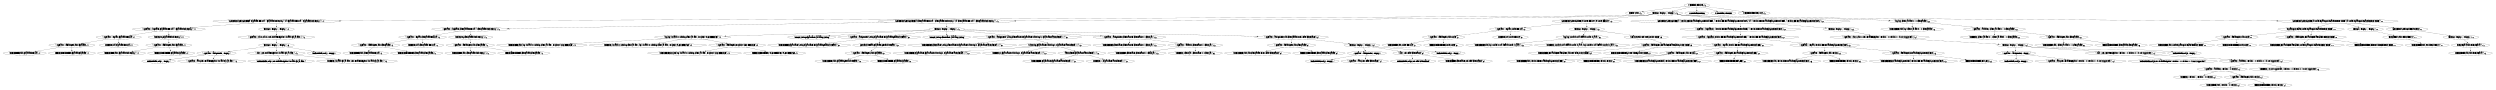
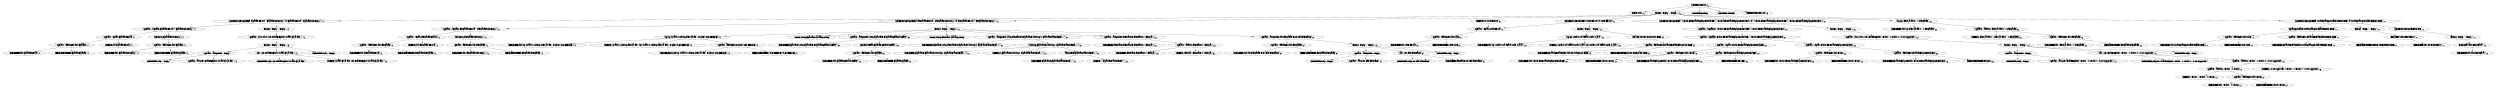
(1510, 33) -> (1488, 25)
